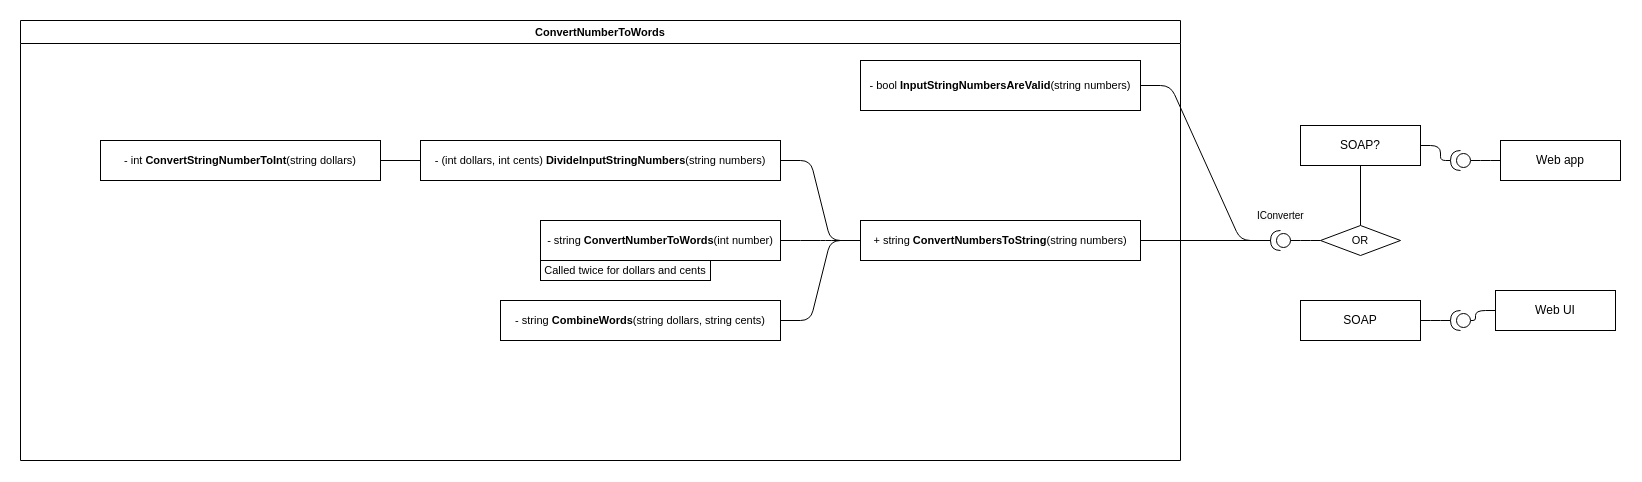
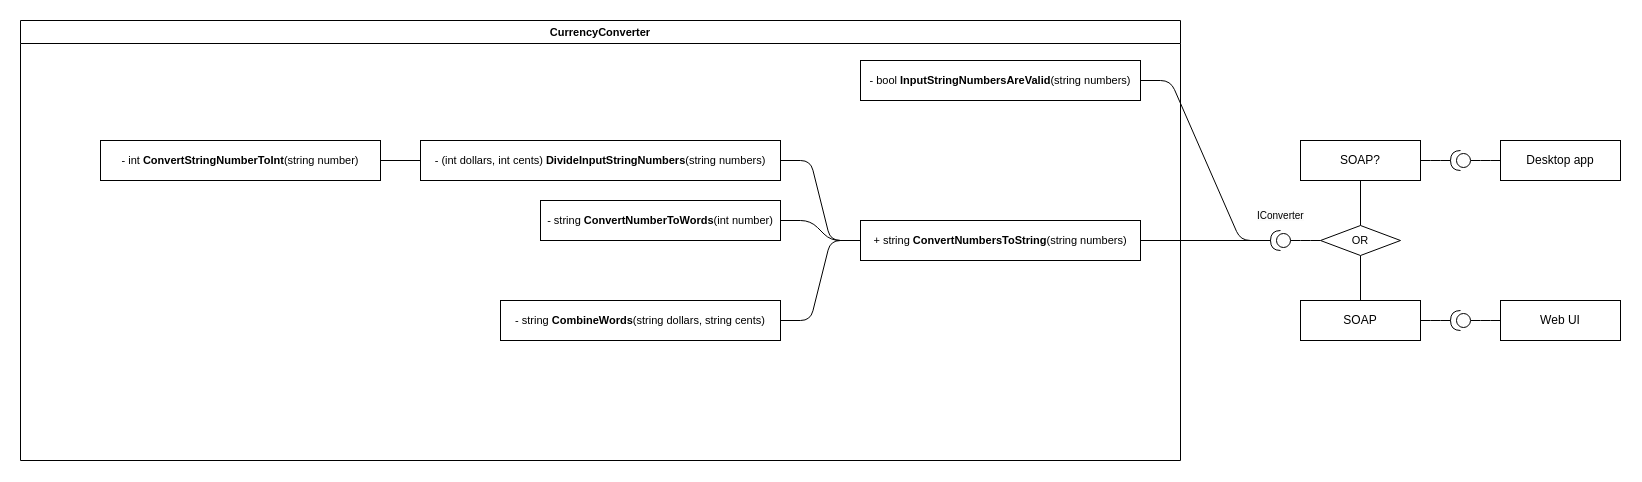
(601, 33) -> (601, 33)
(1001, 86) -> (1001, 81)
(1361, 146) -> (1361, 161)
(241, 161) -> (241, 161)
(1561, 161) -> (1561, 161)
(661, 241) -> (661, 221)
(626, 271) -> none
none -> (1361, 279)
(1556, 311) -> (1561, 321)
